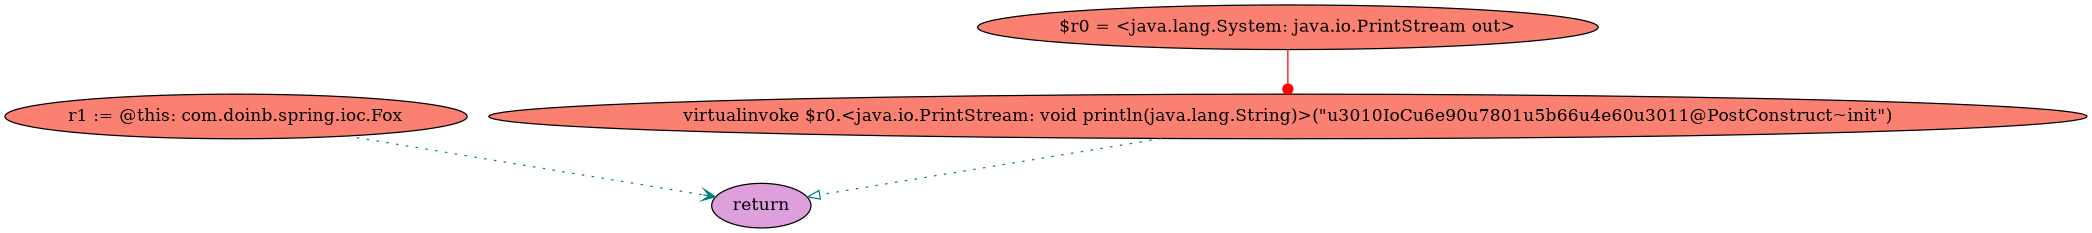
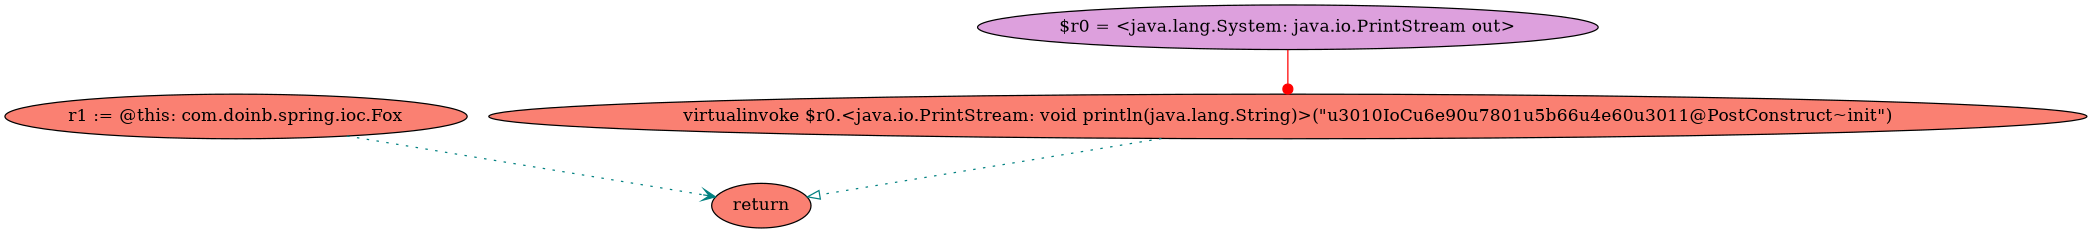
(1288, 27) -> (1288, 27)
(761, 206) -> (761, 206)
